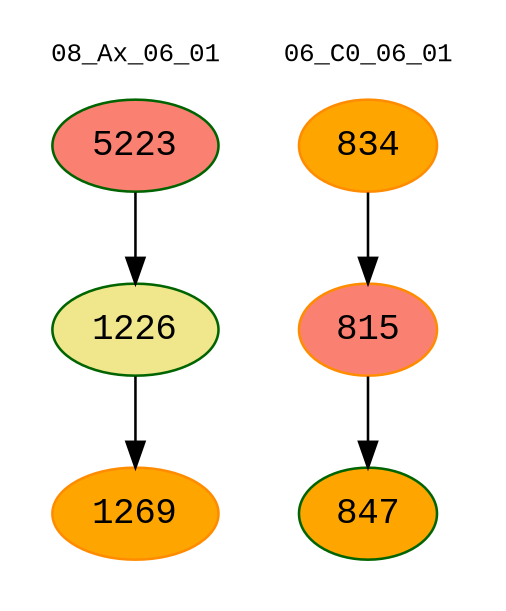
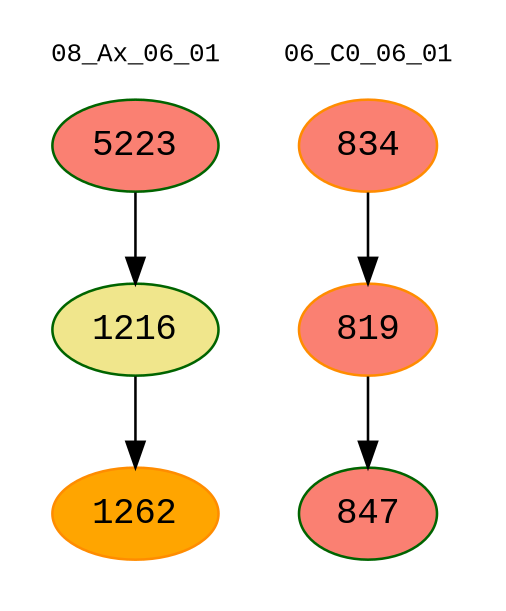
(368, 146) -> (368, 146)
(135, 330) -> (135, 330)
(368, 330) -> (368, 330)
(135, 514) -> (135, 514)
(368, 514) -> (368, 514)
